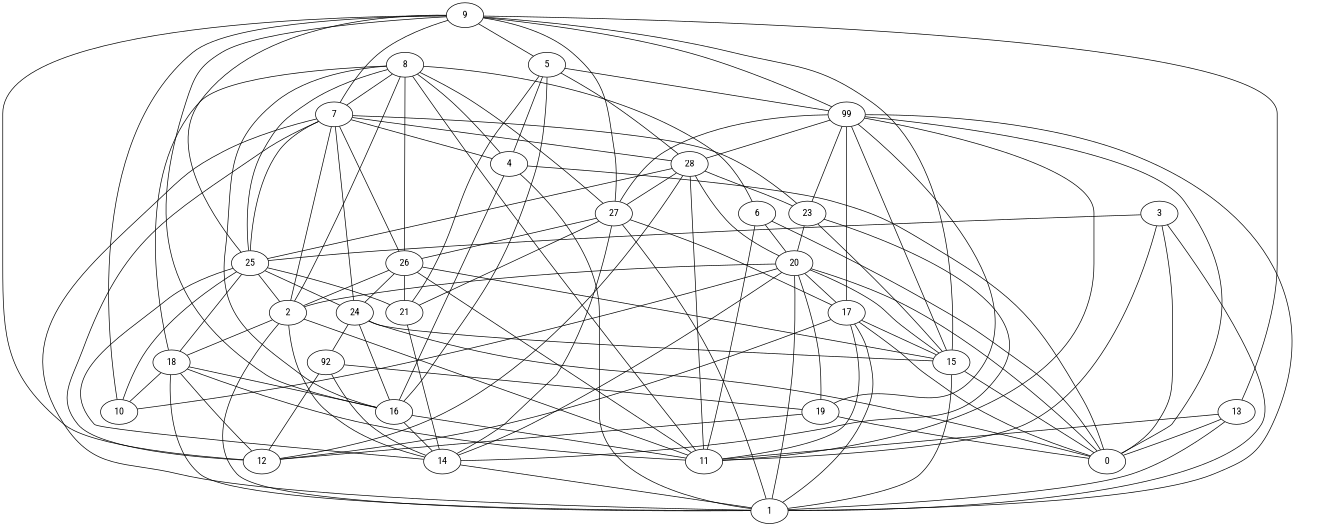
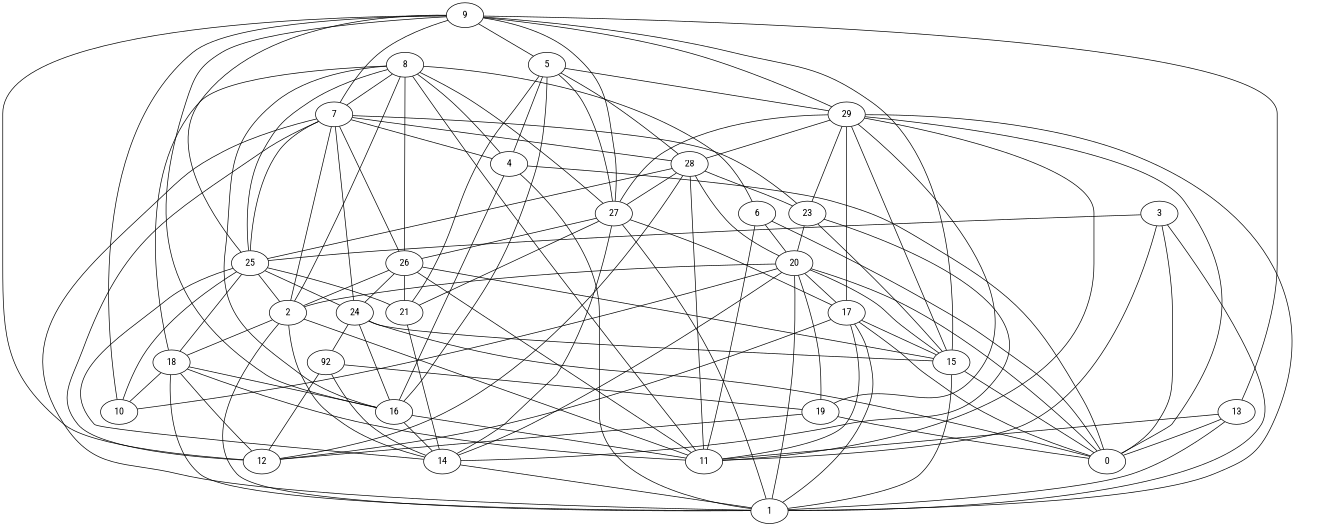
(847, 114) -> (847, 114)
none -> (598, 136)
